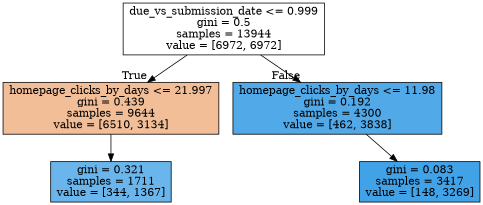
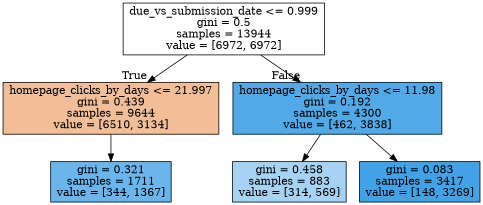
none -> (289, 182)
